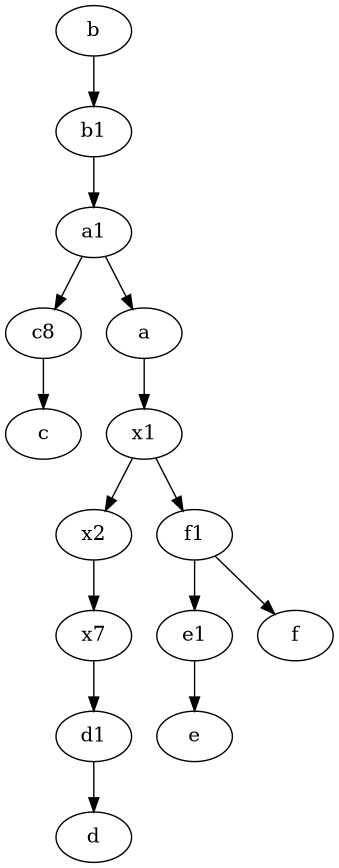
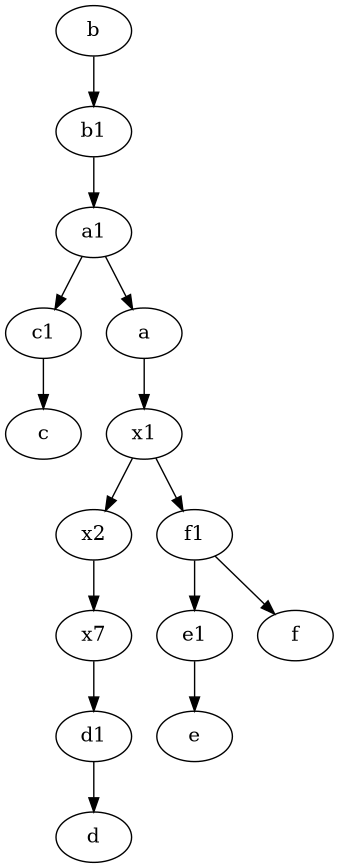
(43, 333) -> (43, 333)
